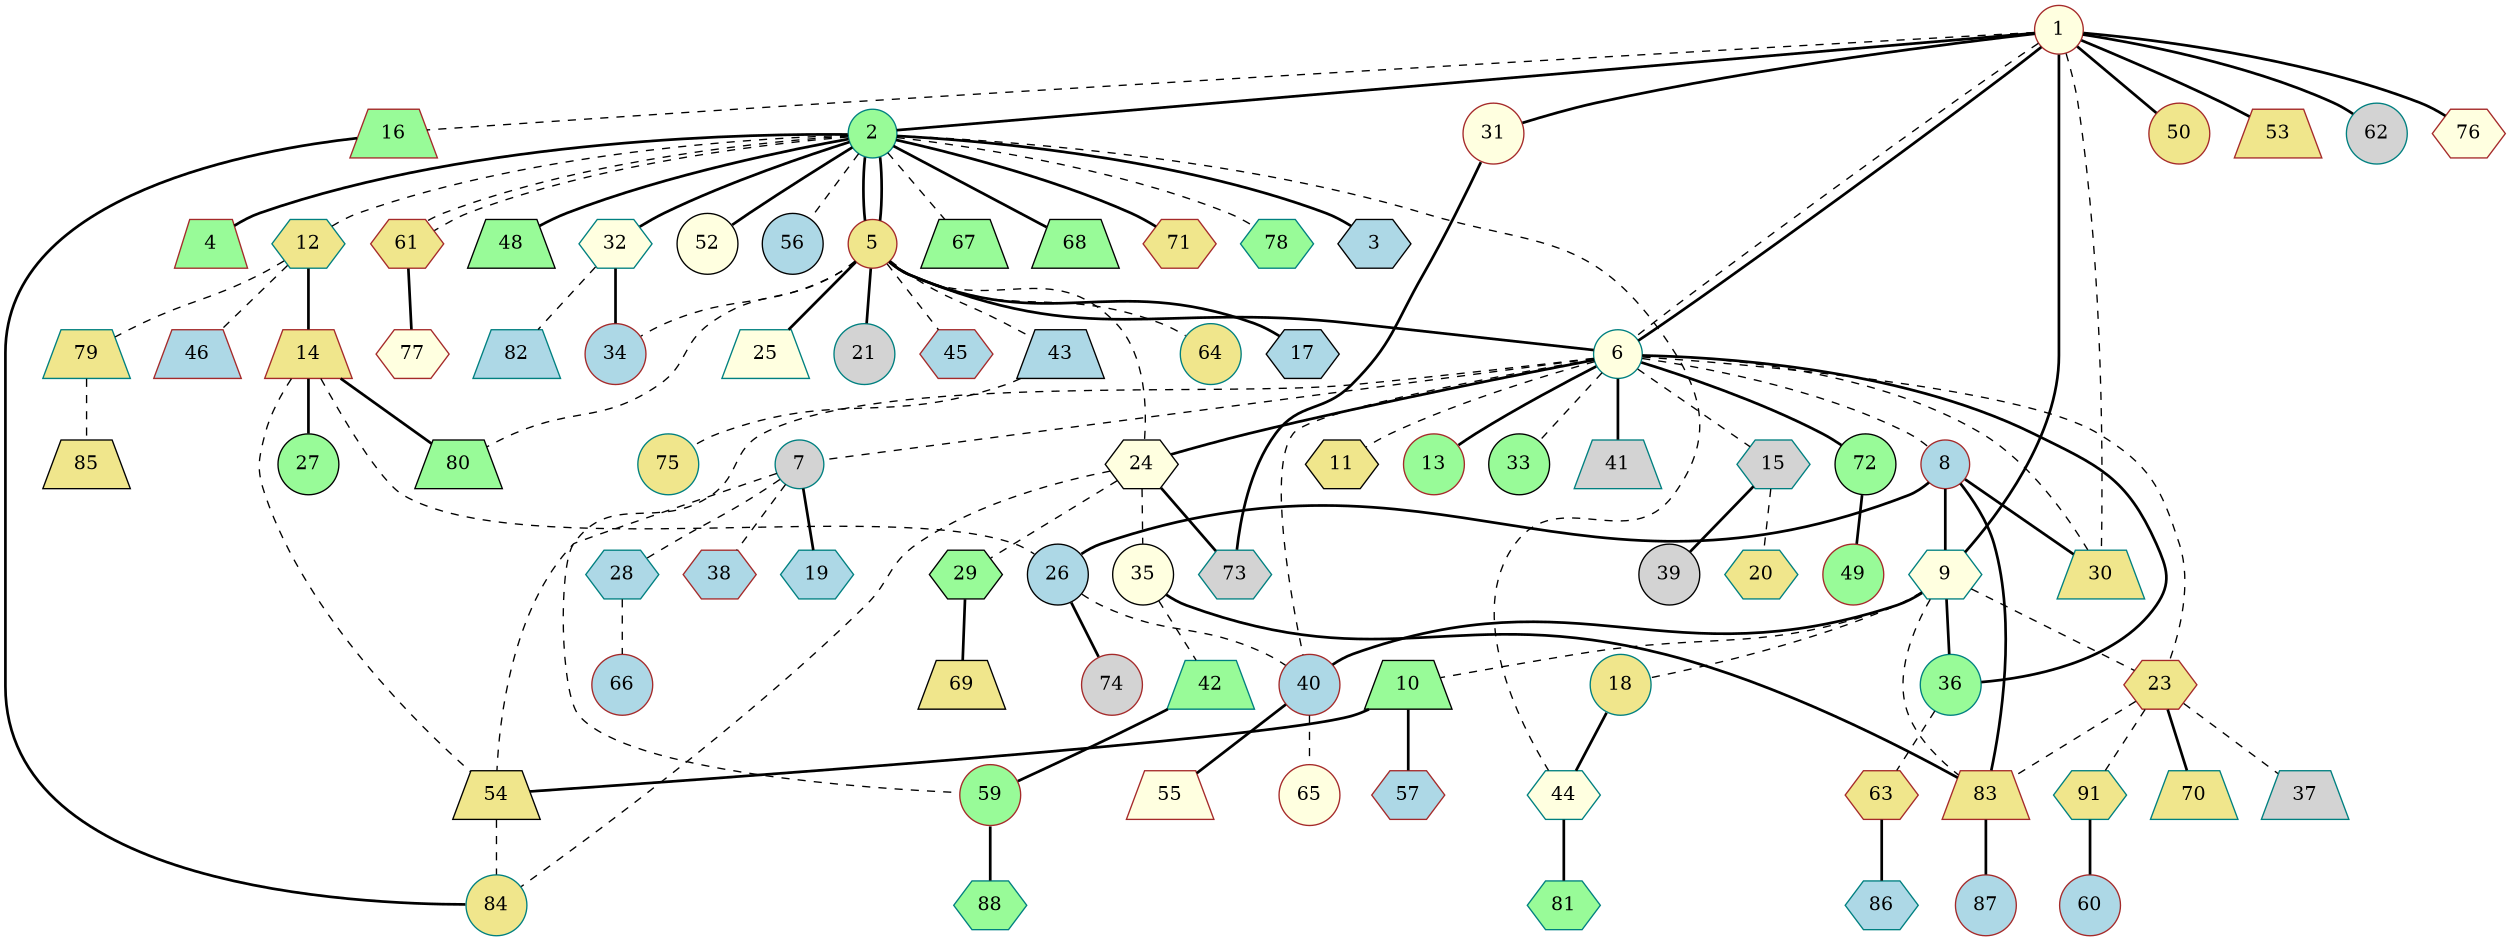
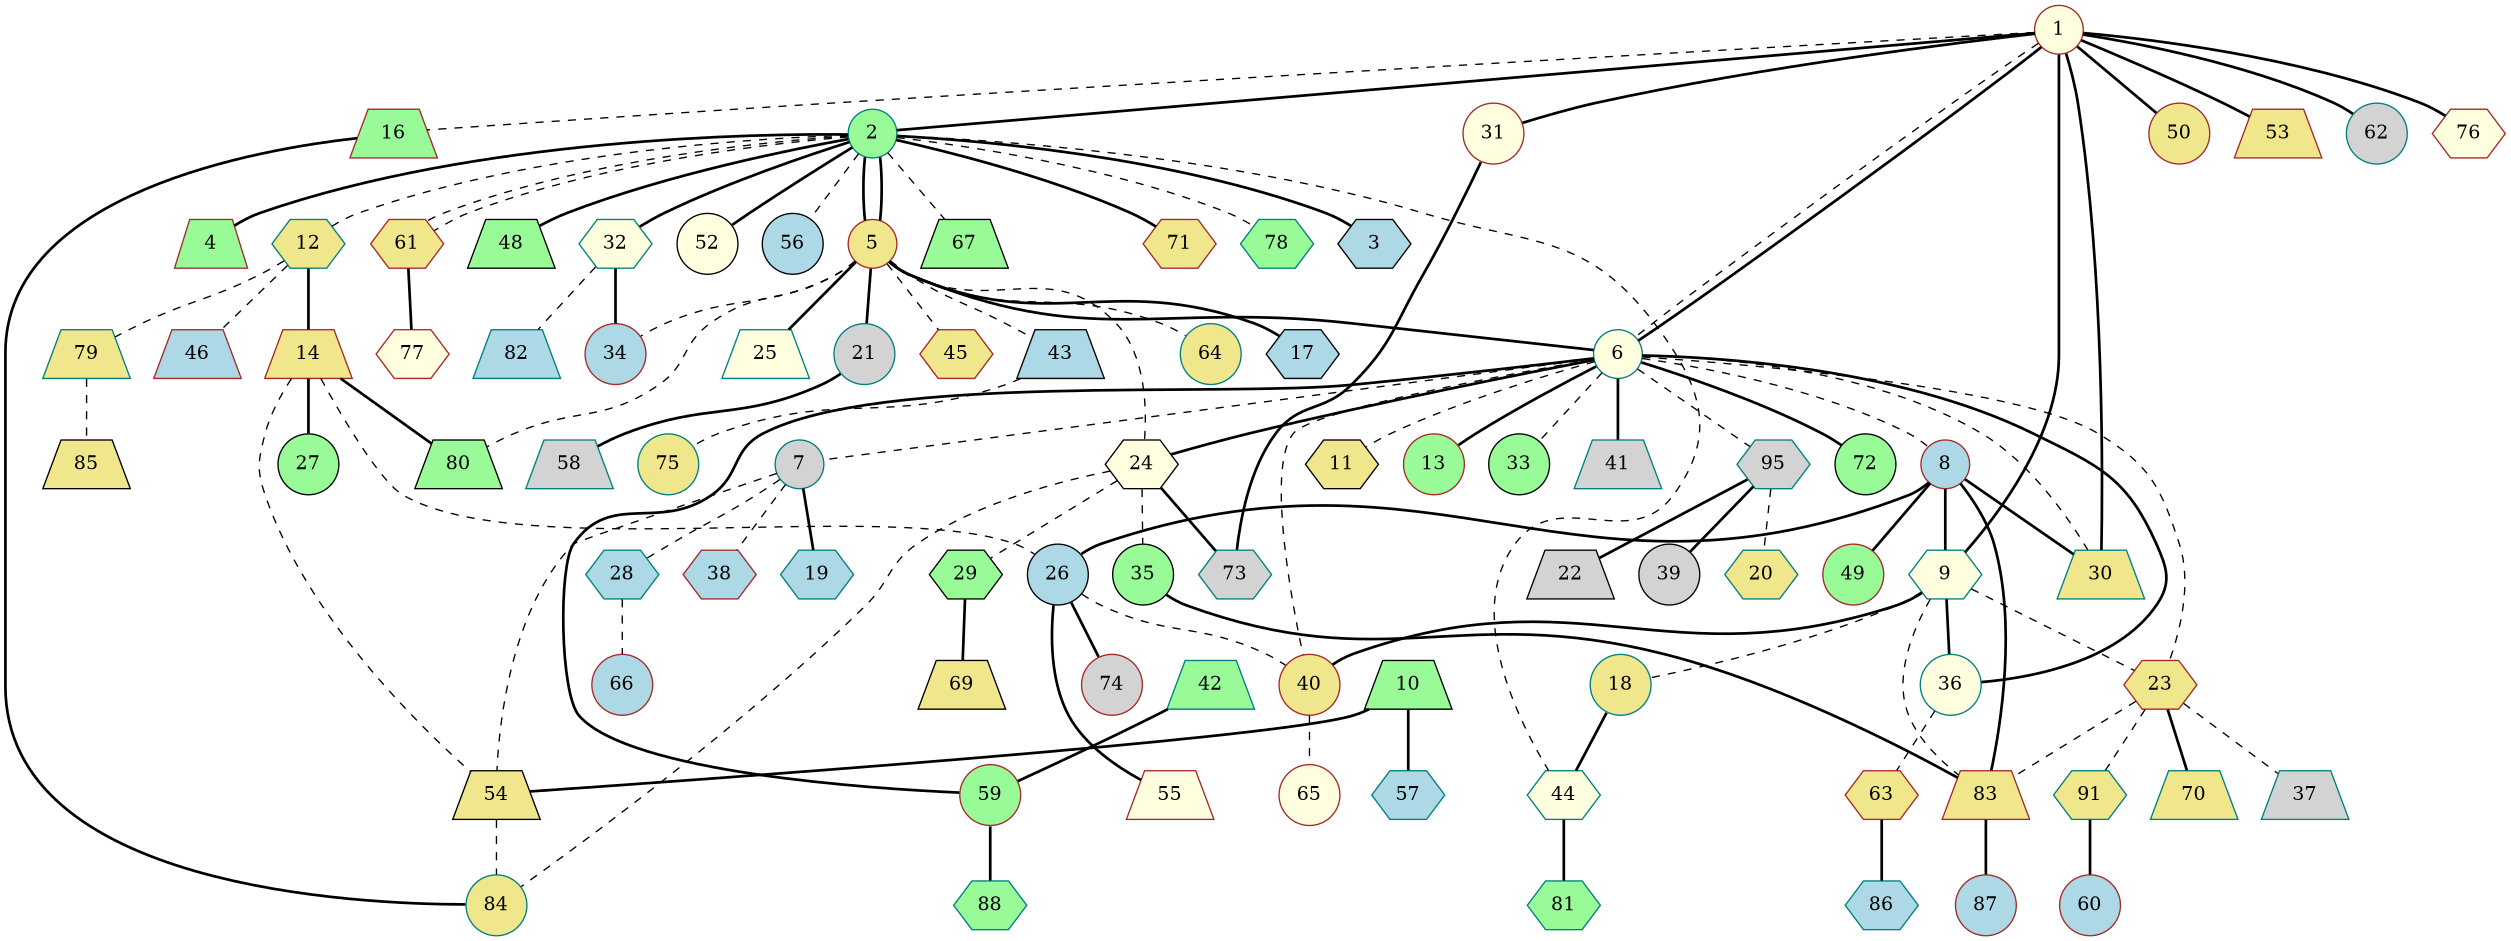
(1075, 244) -> none
(2097, 301) -> (2097, 301)
(956, 354) -> (956, 354)
(780, 428) -> (780, 428)
none -> (570, 464)
(1773, 464) -> (1773, 464)
(1859, 519) -> (1901, 517)
(1143, 575) -> (1143, 575)
none -> (1571, 575)
(1182, 638) -> none
(1684, 643) -> none
(1309, 685) -> (1309, 685)
(1951, 685) -> (1951, 685)
(1237, 742) -> (1066, 709)
(1408, 795) -> (1408, 795)
